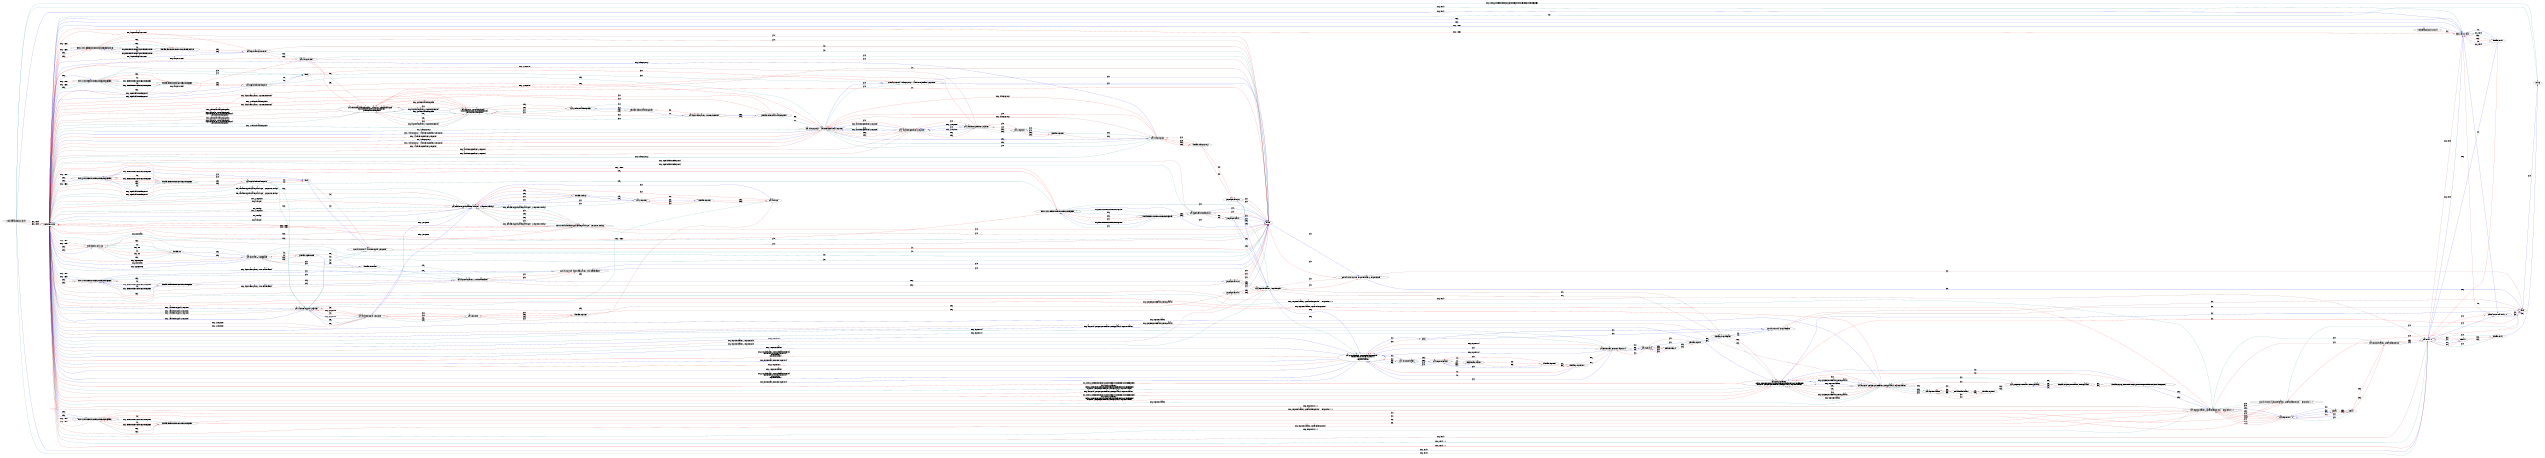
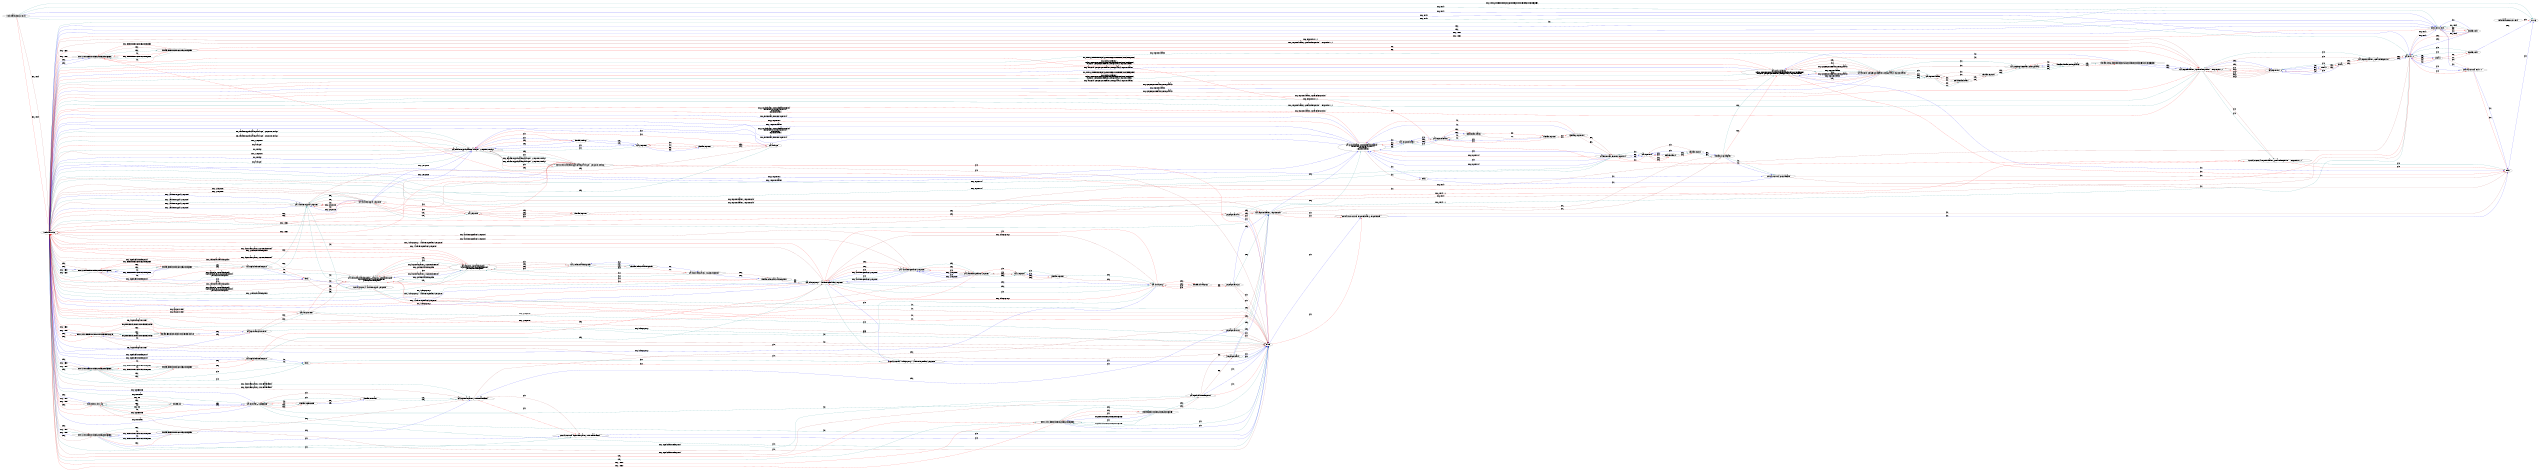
(2446, 32) -> (2525, 20)
(1158, 138) -> (1158, 285)
(1201, 145) -> (1201, 285)
(2073, 385) -> (2068, 65)
